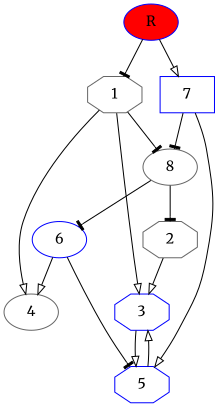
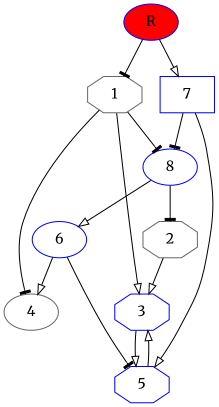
(170, 167) -> (170, 167)
(38, 188) -> (37, 191)
(117, 202) -> (119, 201)
